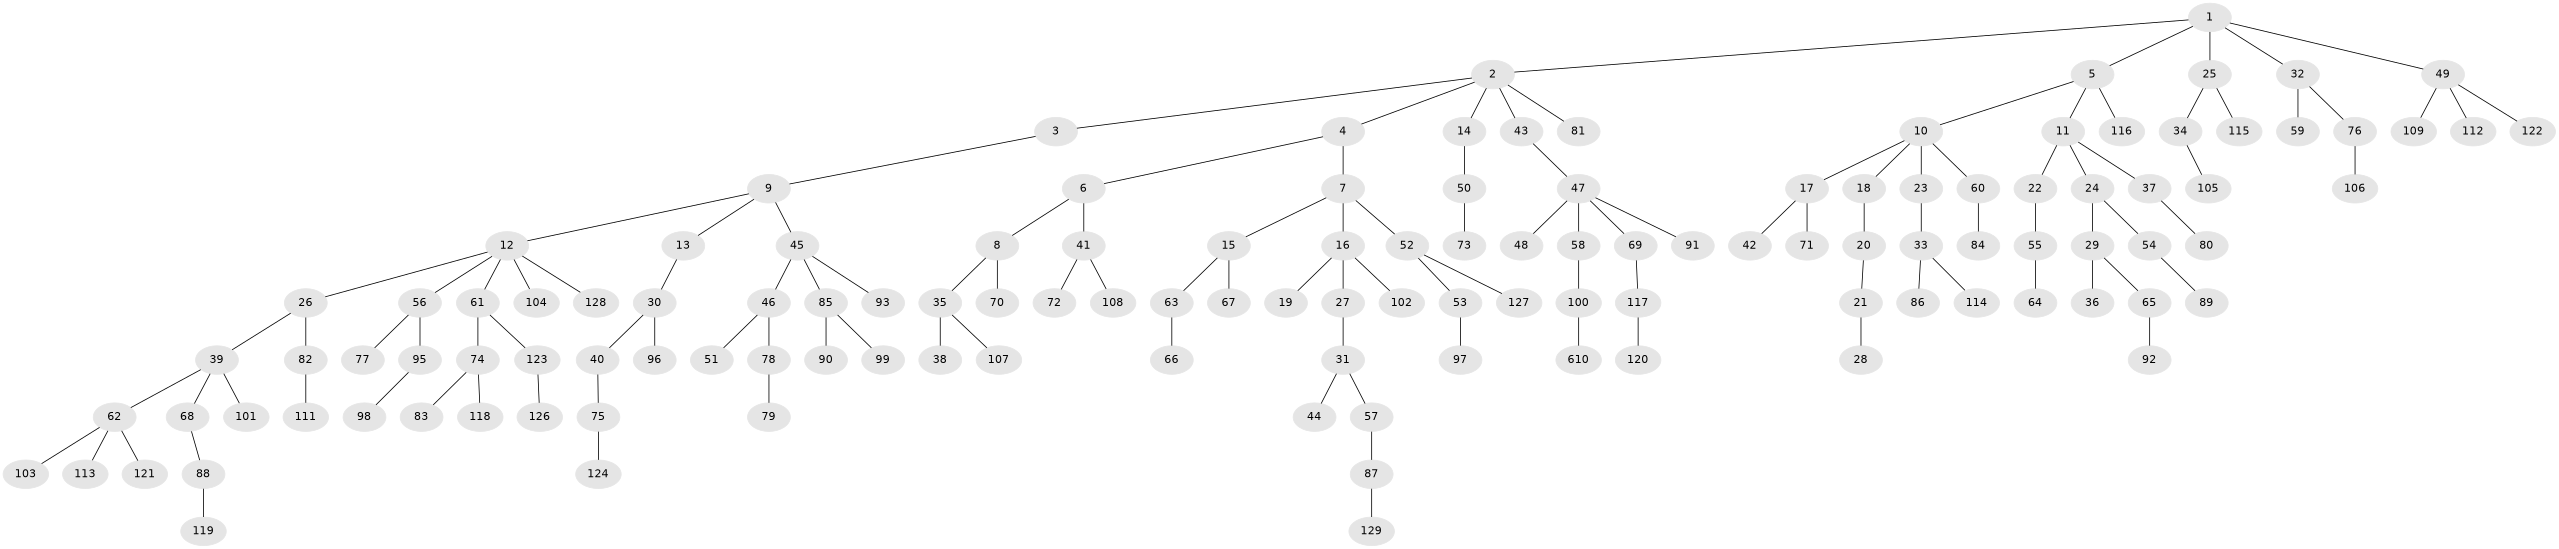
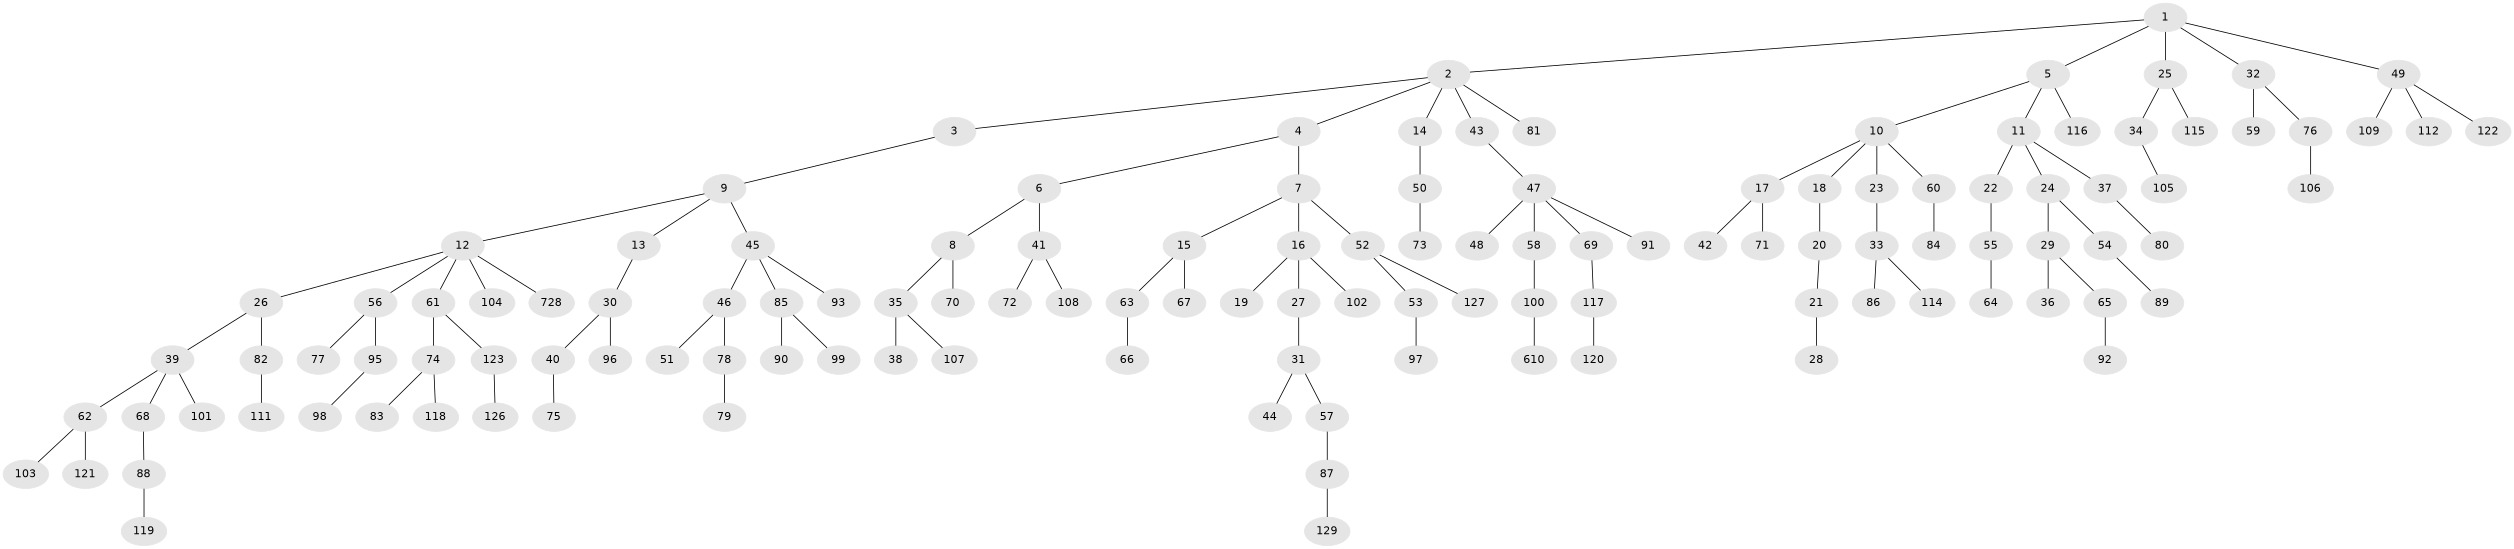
(596, 303) -> (552, 303)
(85, 474) -> none
(598, 474) -> none
